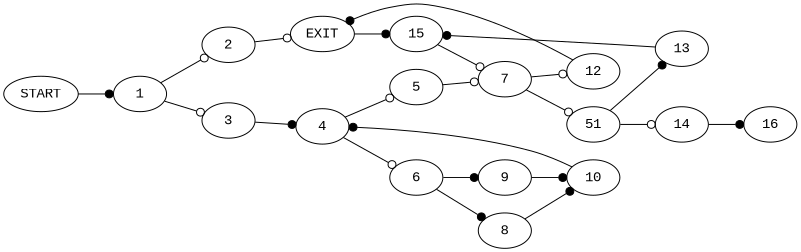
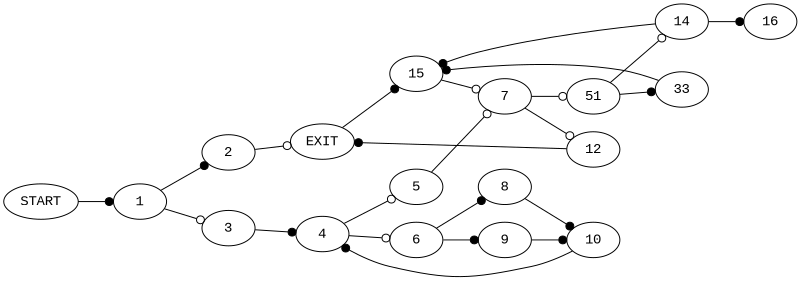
none -> (550, 38)
(682, 49) -> (682, 89)
(181, 71) -> (181, 179)
